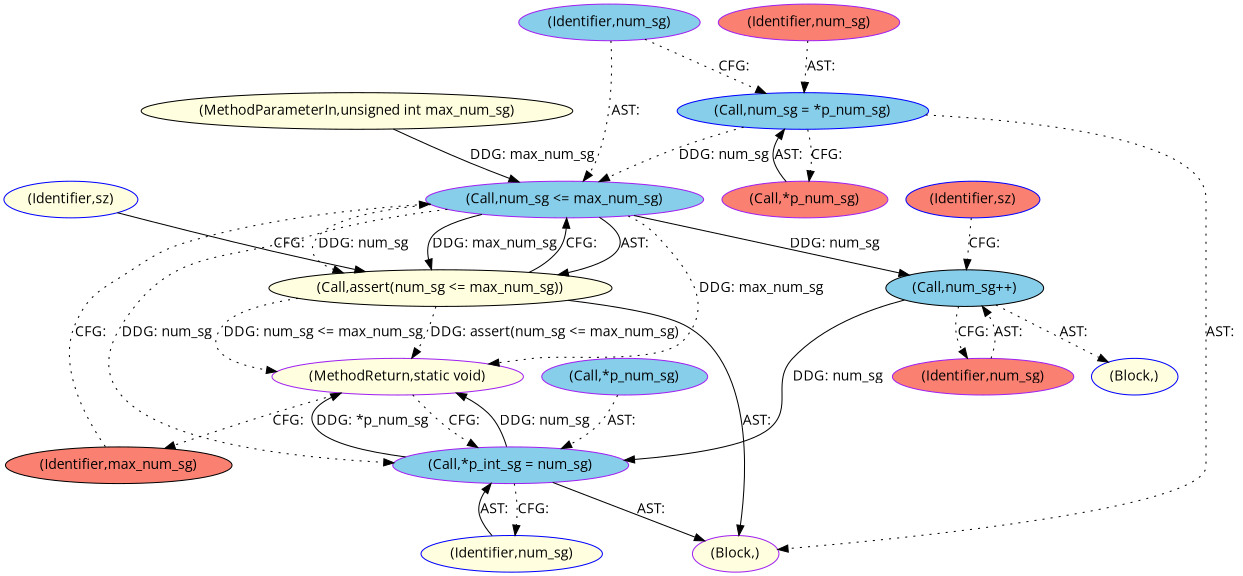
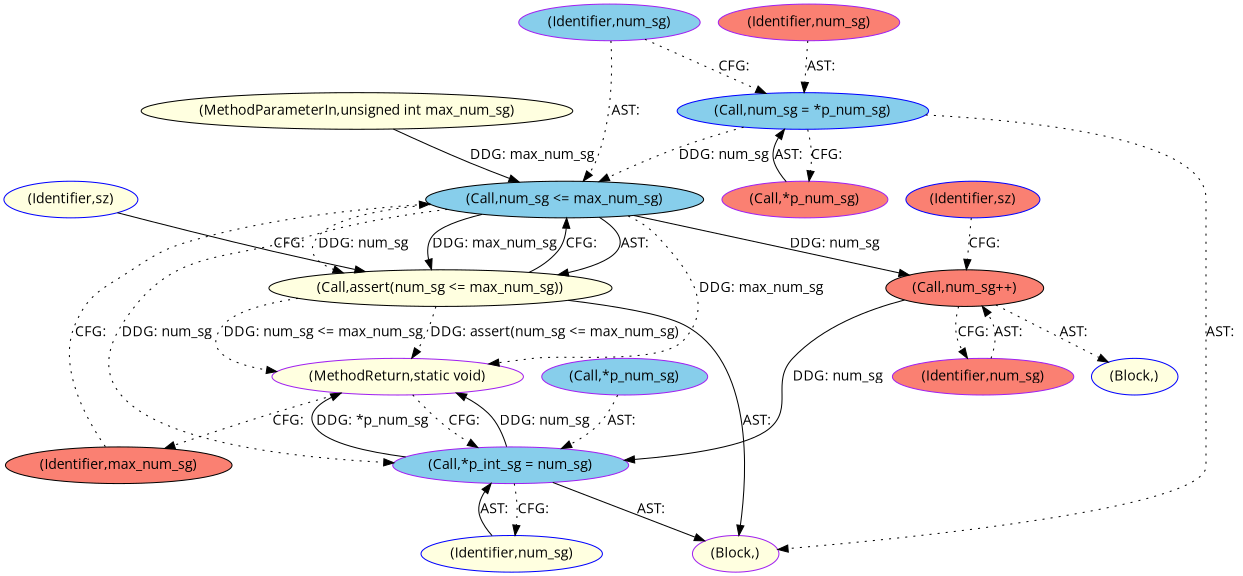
(565, 200) -> (565, 200)
(965, 288) -> (965, 288)
